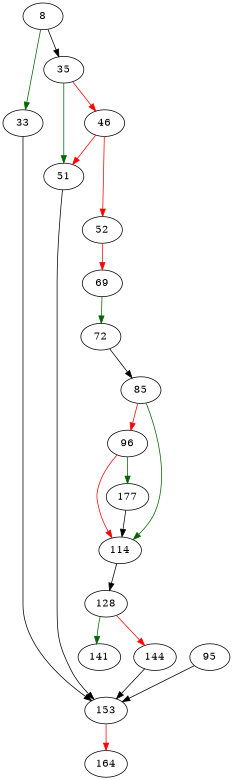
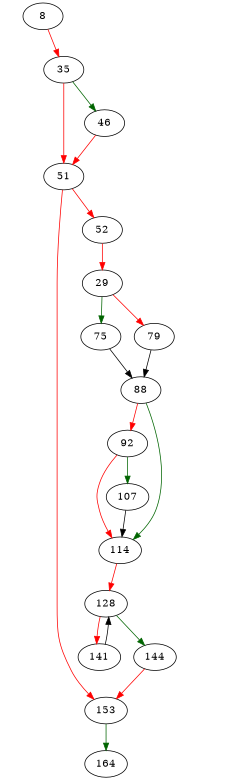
(52, 40) -> (52, 40)
(82, 93) -> (82, 93)
(64, 119) -> (64, 119)
(23, 123) -> none
(104, 173) -> (81, 200)
(102, 283) -> (102, 283)
(101, 337) -> (101, 337)
none -> (154, 337)
(141, 390) -> (141, 390)
(128, 444) -> (128, 444)
(57, 446) -> (57, 446)
(128, 497) -> (128, 497)
(114, 573) -> (114, 573)
(98, 626) -> (98, 626)
(128, 628) -> (128, 628)
none -> (107, 634)
(210, 657) -> none
(133, 681) -> (133, 681)
(106, 734) -> (106, 734)
